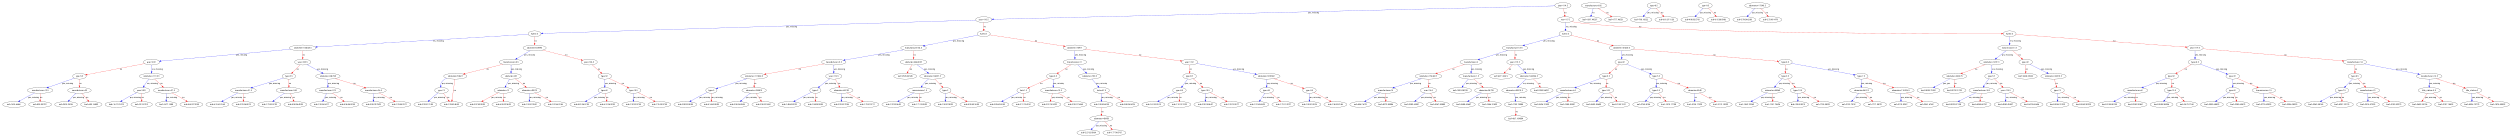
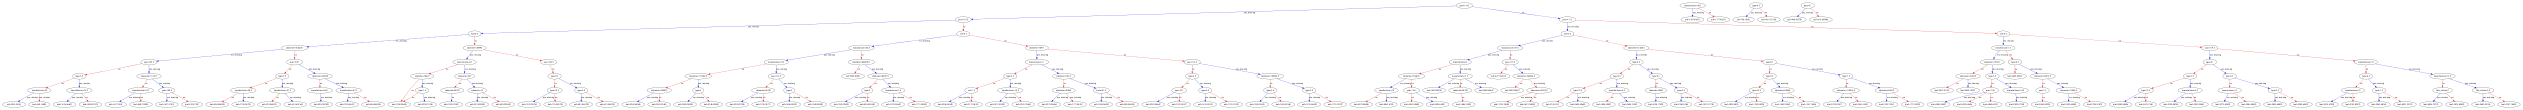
(1564, 12) -> (1515, 12)
(1593, 13) -> (1698, 13)
(1522, 83) -> (1532, 83)
(1947, 83) -> (1974, 83)
none -> (2055, 83)
(87, 97) -> (45, 97)
(491, 97) -> (477, 97)
(535, 97) -> (453, 97)
(717, 97) -> (708, 97)
(1052, 97) -> (1004, 97)
(1475, 97) -> (1472, 83)
(1515, 97) -> (1520, 97)
(1696, 97) -> (1662, 97)
(1981, 97) -> (1991, 97)
(2425, 97) -> (2483, 97)
(399, 104) -> none
(555, 104) -> none
(1721, 104) -> none
(2058, 104) -> none
(1101, 111) -> (1064, 82)
(1516, 111) -> (1534, 97)
(1111, 126) -> (1076, 97)
